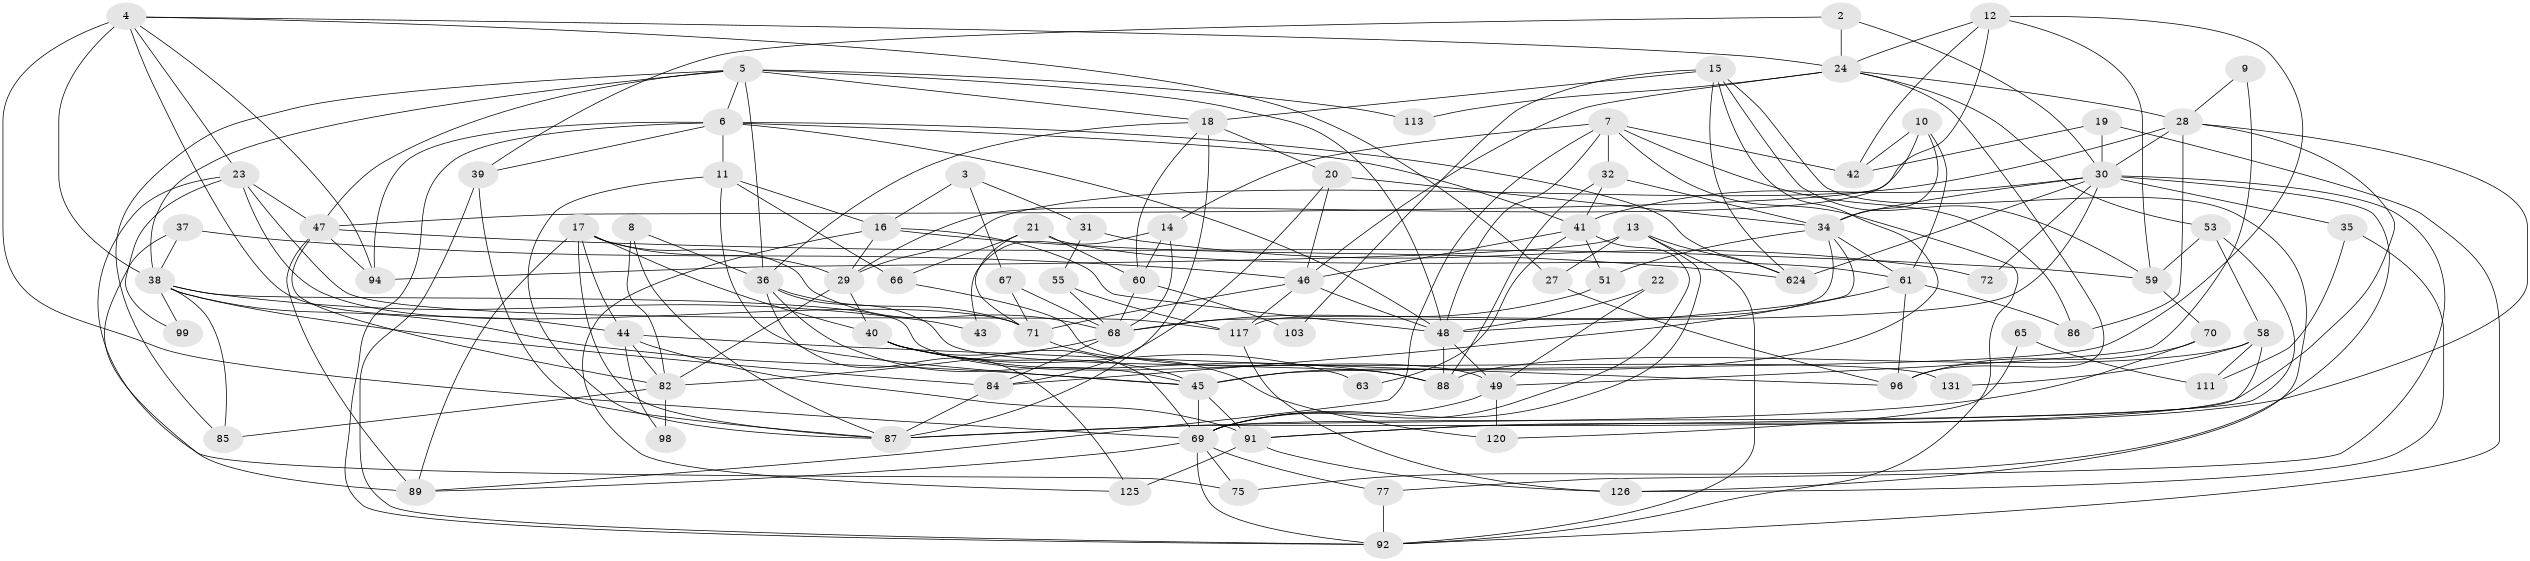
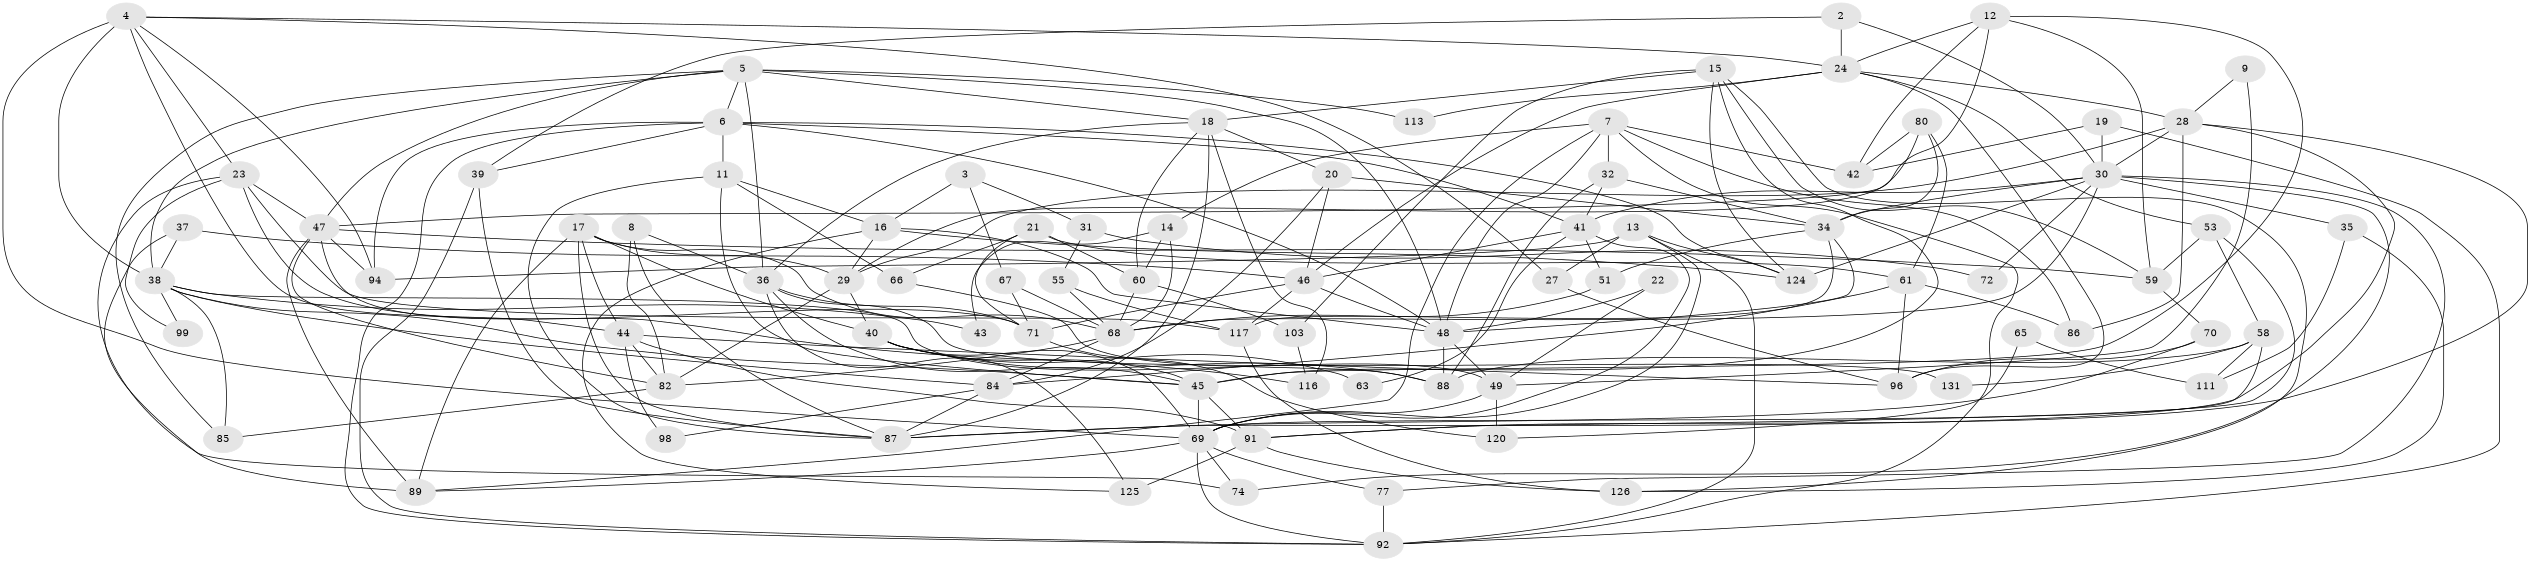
(1922, 122) -> (1922, 122)
(1863, 252) -> none
(1796, 281) -> (1796, 281)
none -> (1309, 386)
(666, 413) -> (837, 412)
(1239, 492) -> (1239, 492)
